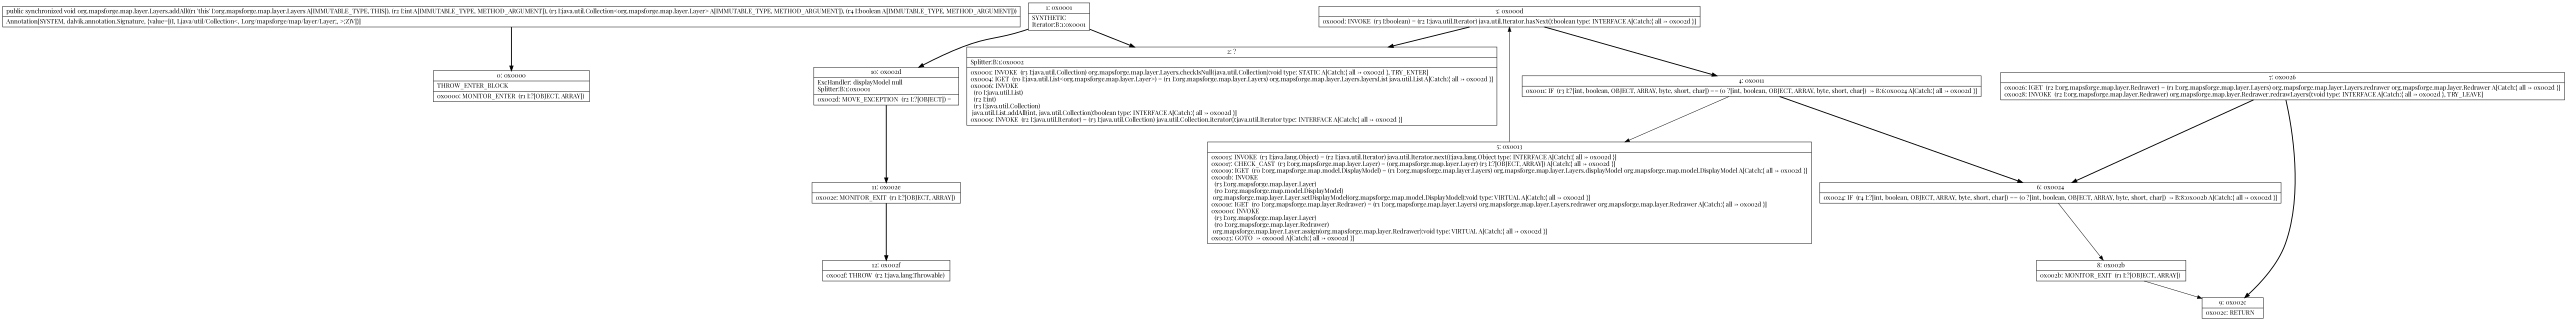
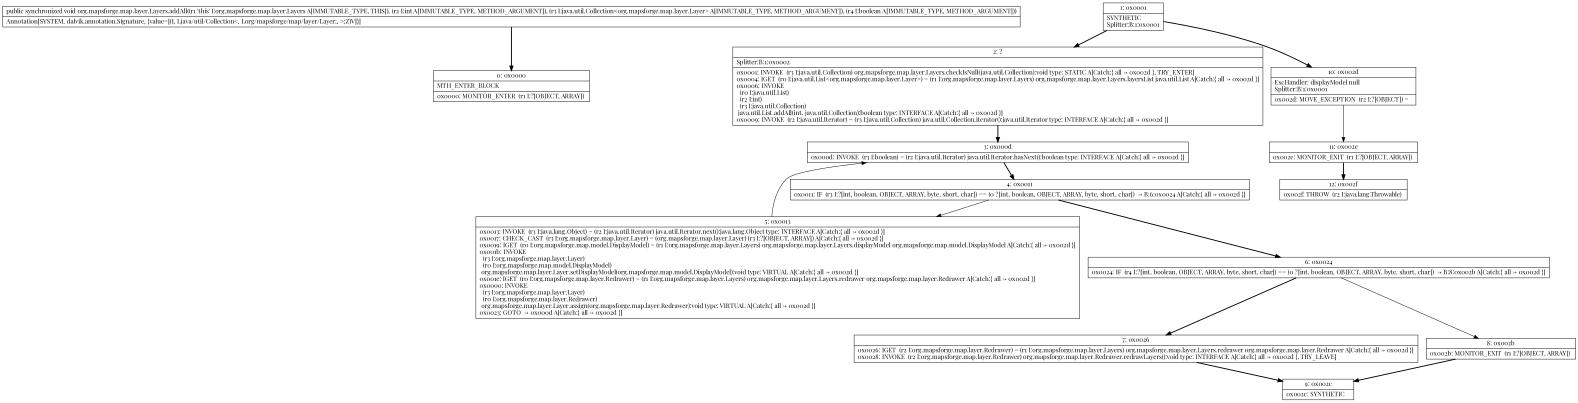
(1059, 25) -> (1133, 25)
(1431, 36) -> (998, 131)
(473, 86) -> (468, 86)
(2165, 140) -> (1233, 306)
(886, 142) -> (1343, 121)
(2171, 289) -> (1407, 370)
(2233, 313) -> (1318, 394)
